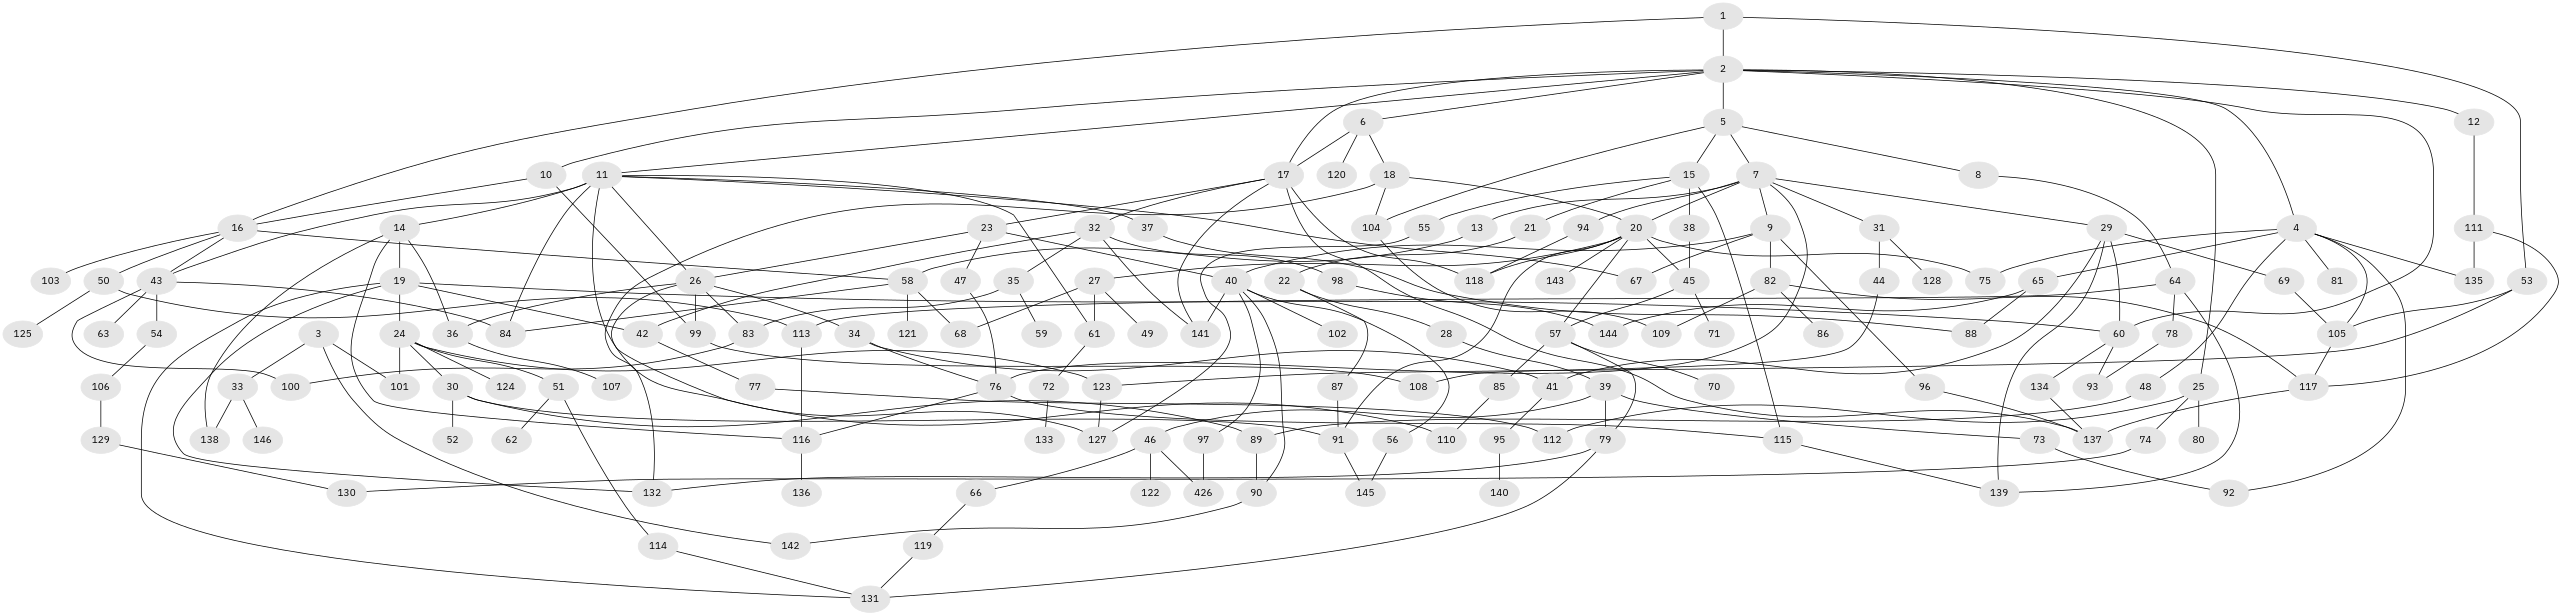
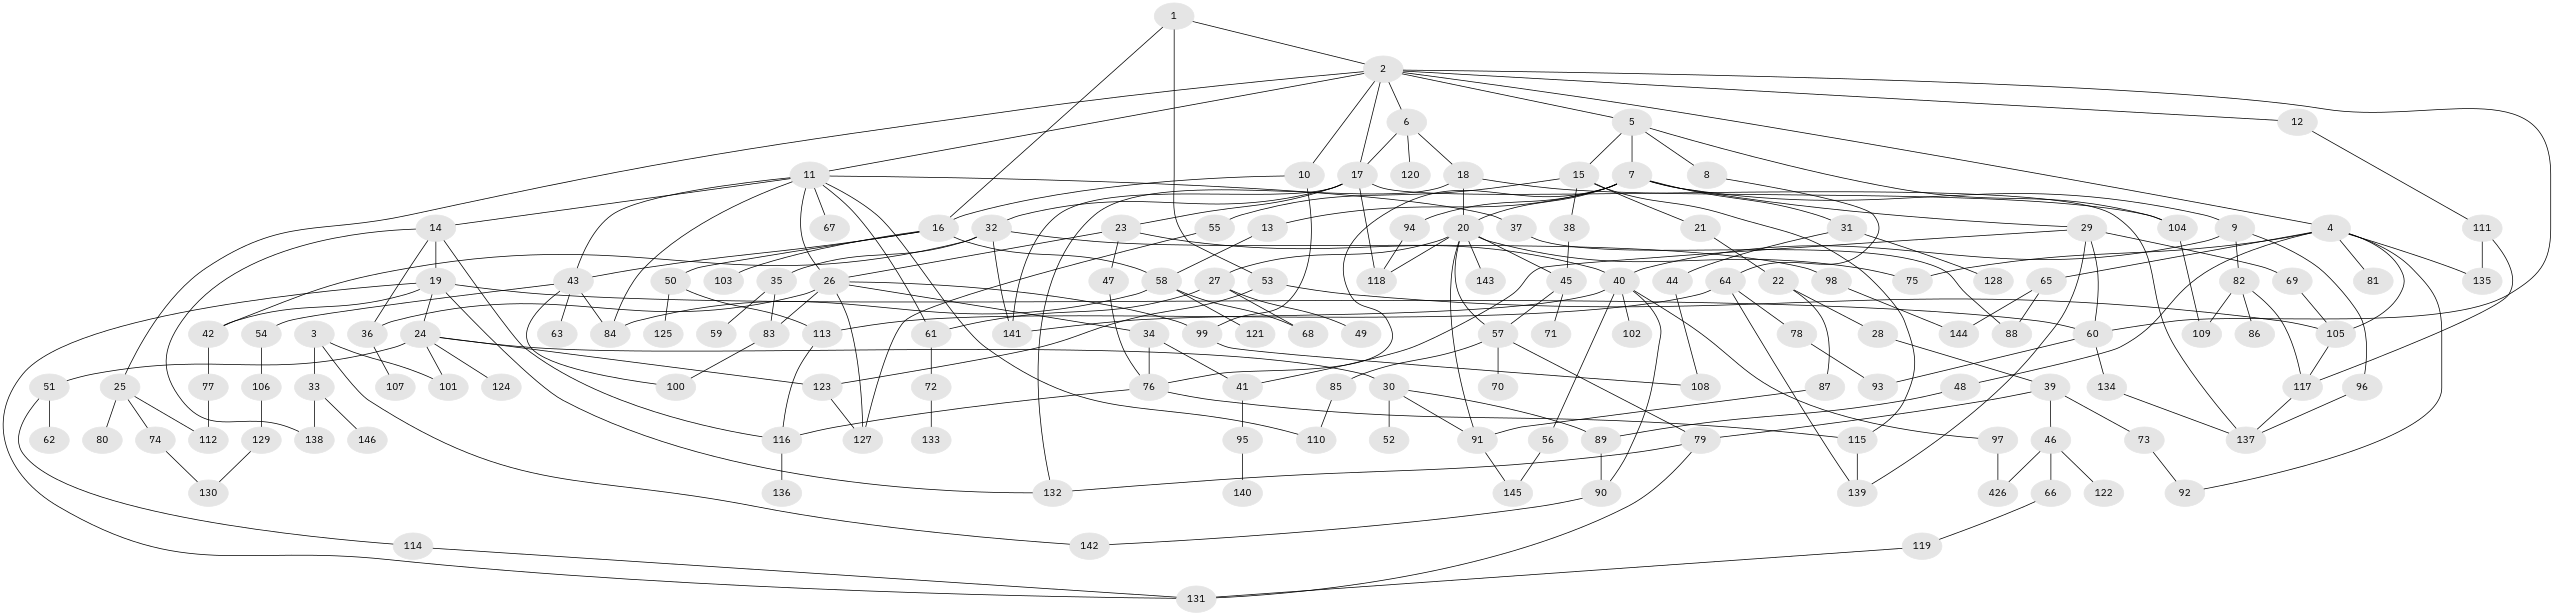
(1697, 255) -> none
